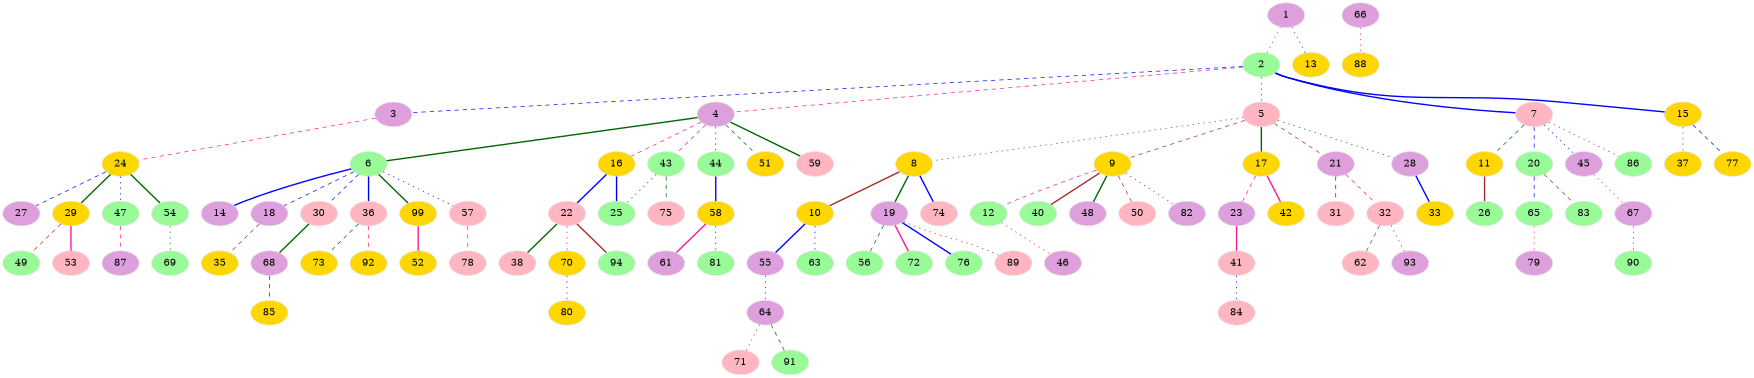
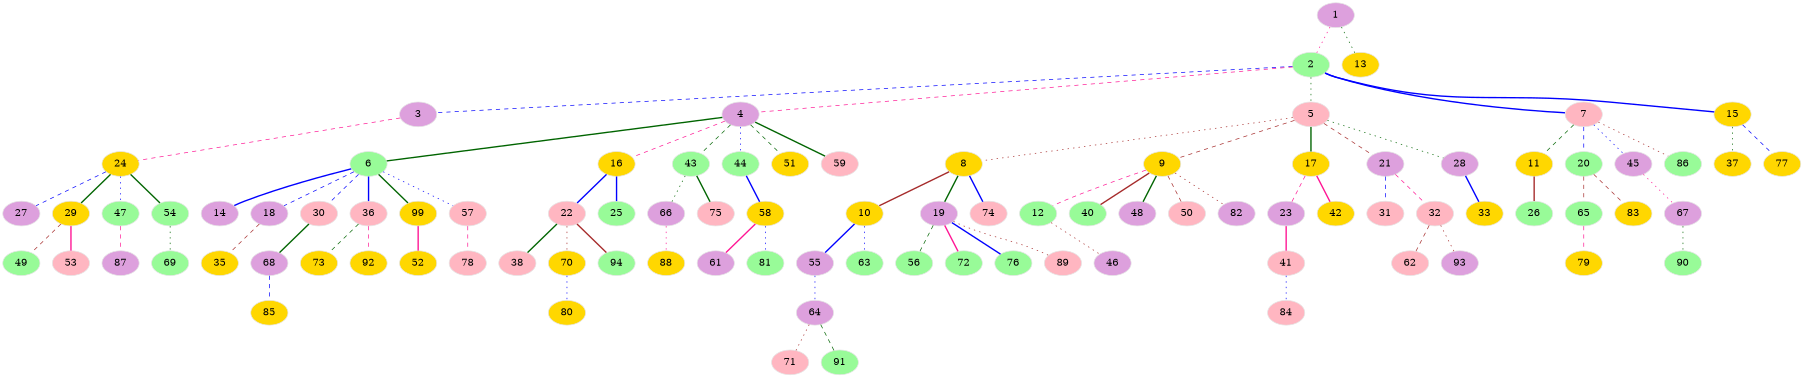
(691, 139) -> (716, 139)
(641, 189) -> (679, 189)
(666, 189) -> (703, 189)
(1534, 189) -> (1584, 189)
(1584, 214) -> (1633, 214)
(1534, 238) -> (1584, 238)
(1534, 263) -> (1584, 263)
